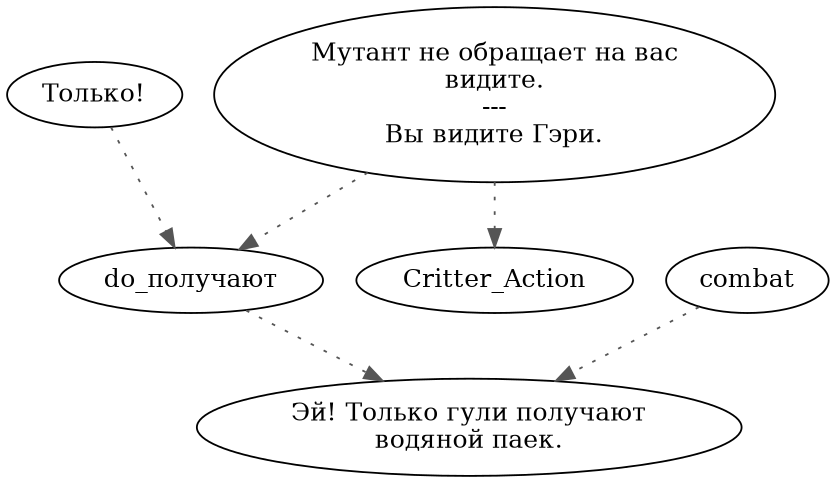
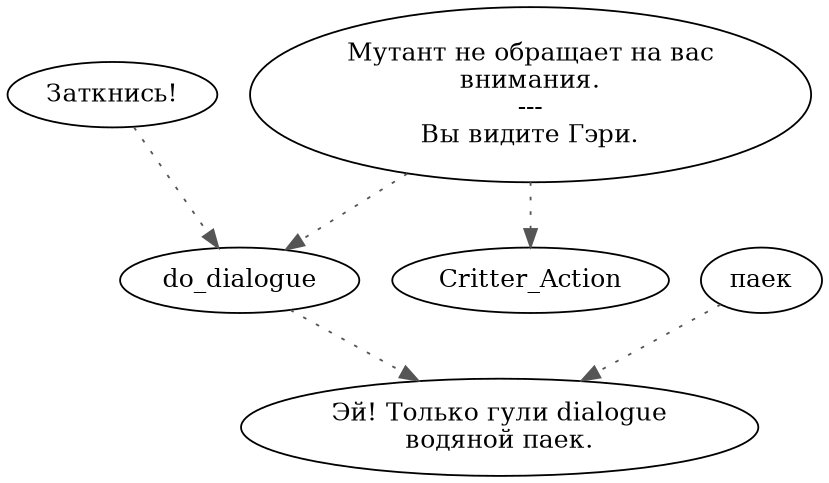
(95, 95) -> (112, 95)
(495, 95) -> (531, 95)
(191, 280) -> (240, 280)
(747, 280) -> (761, 280)
(469, 427) -> (500, 427)
